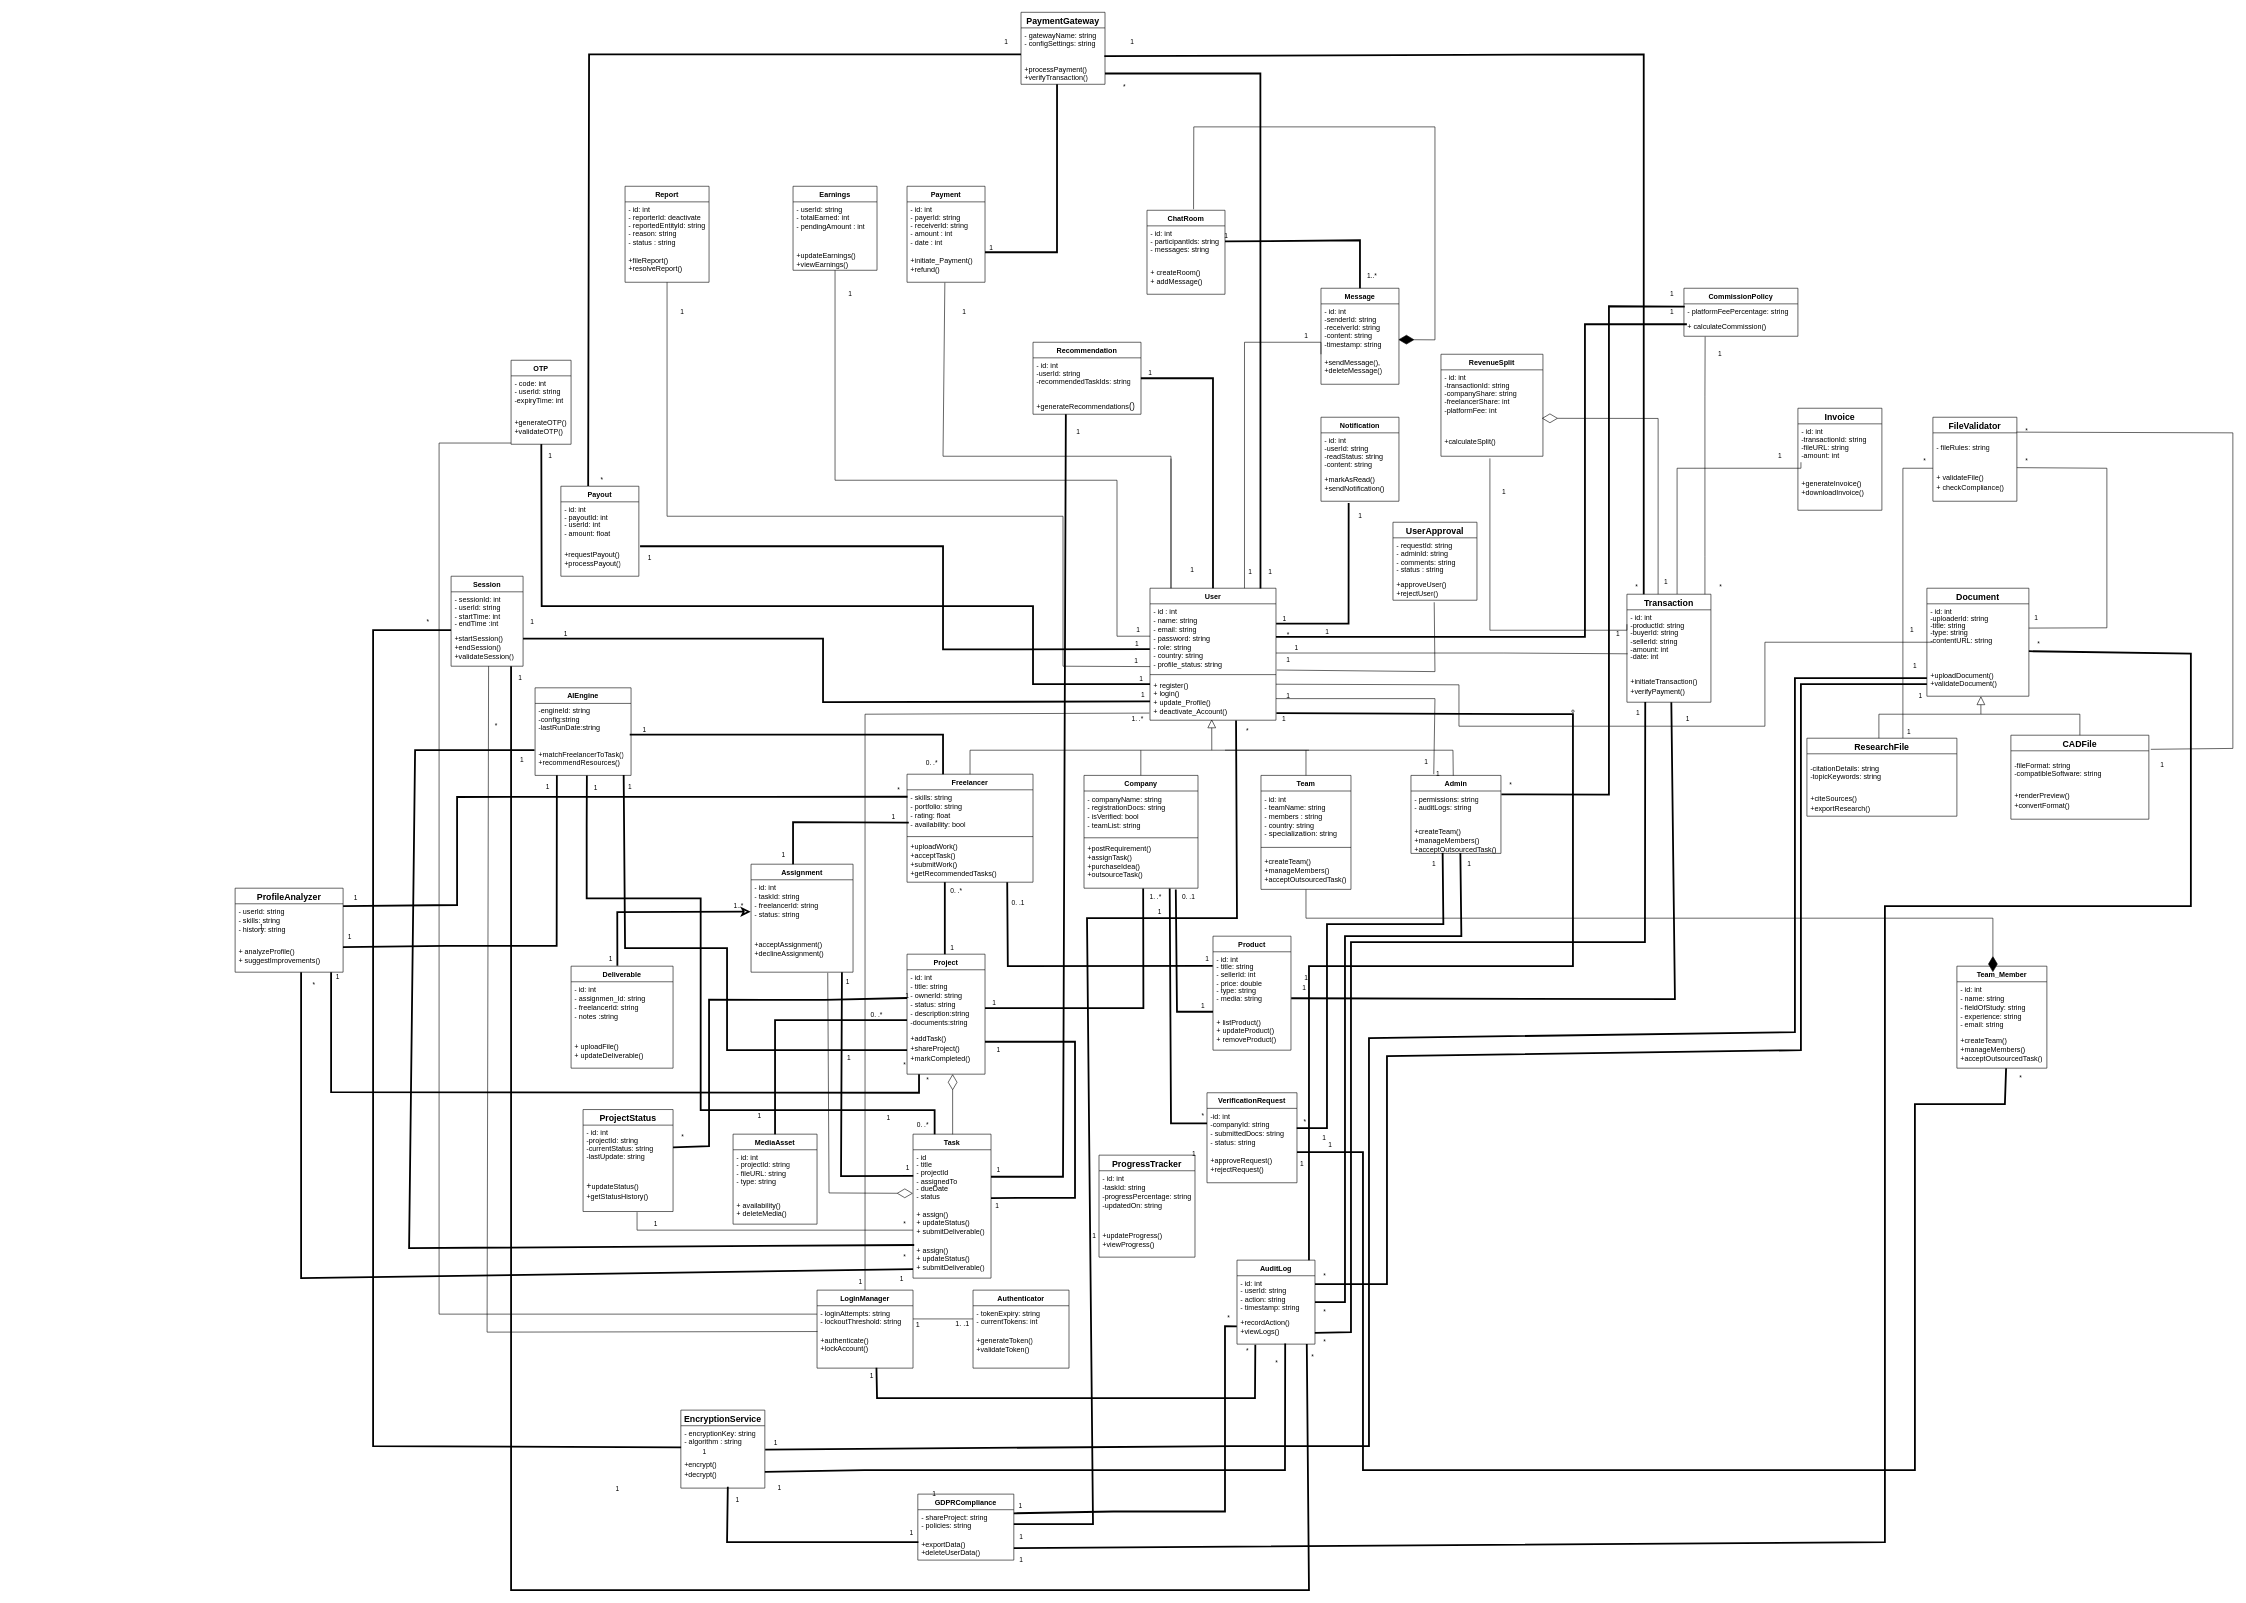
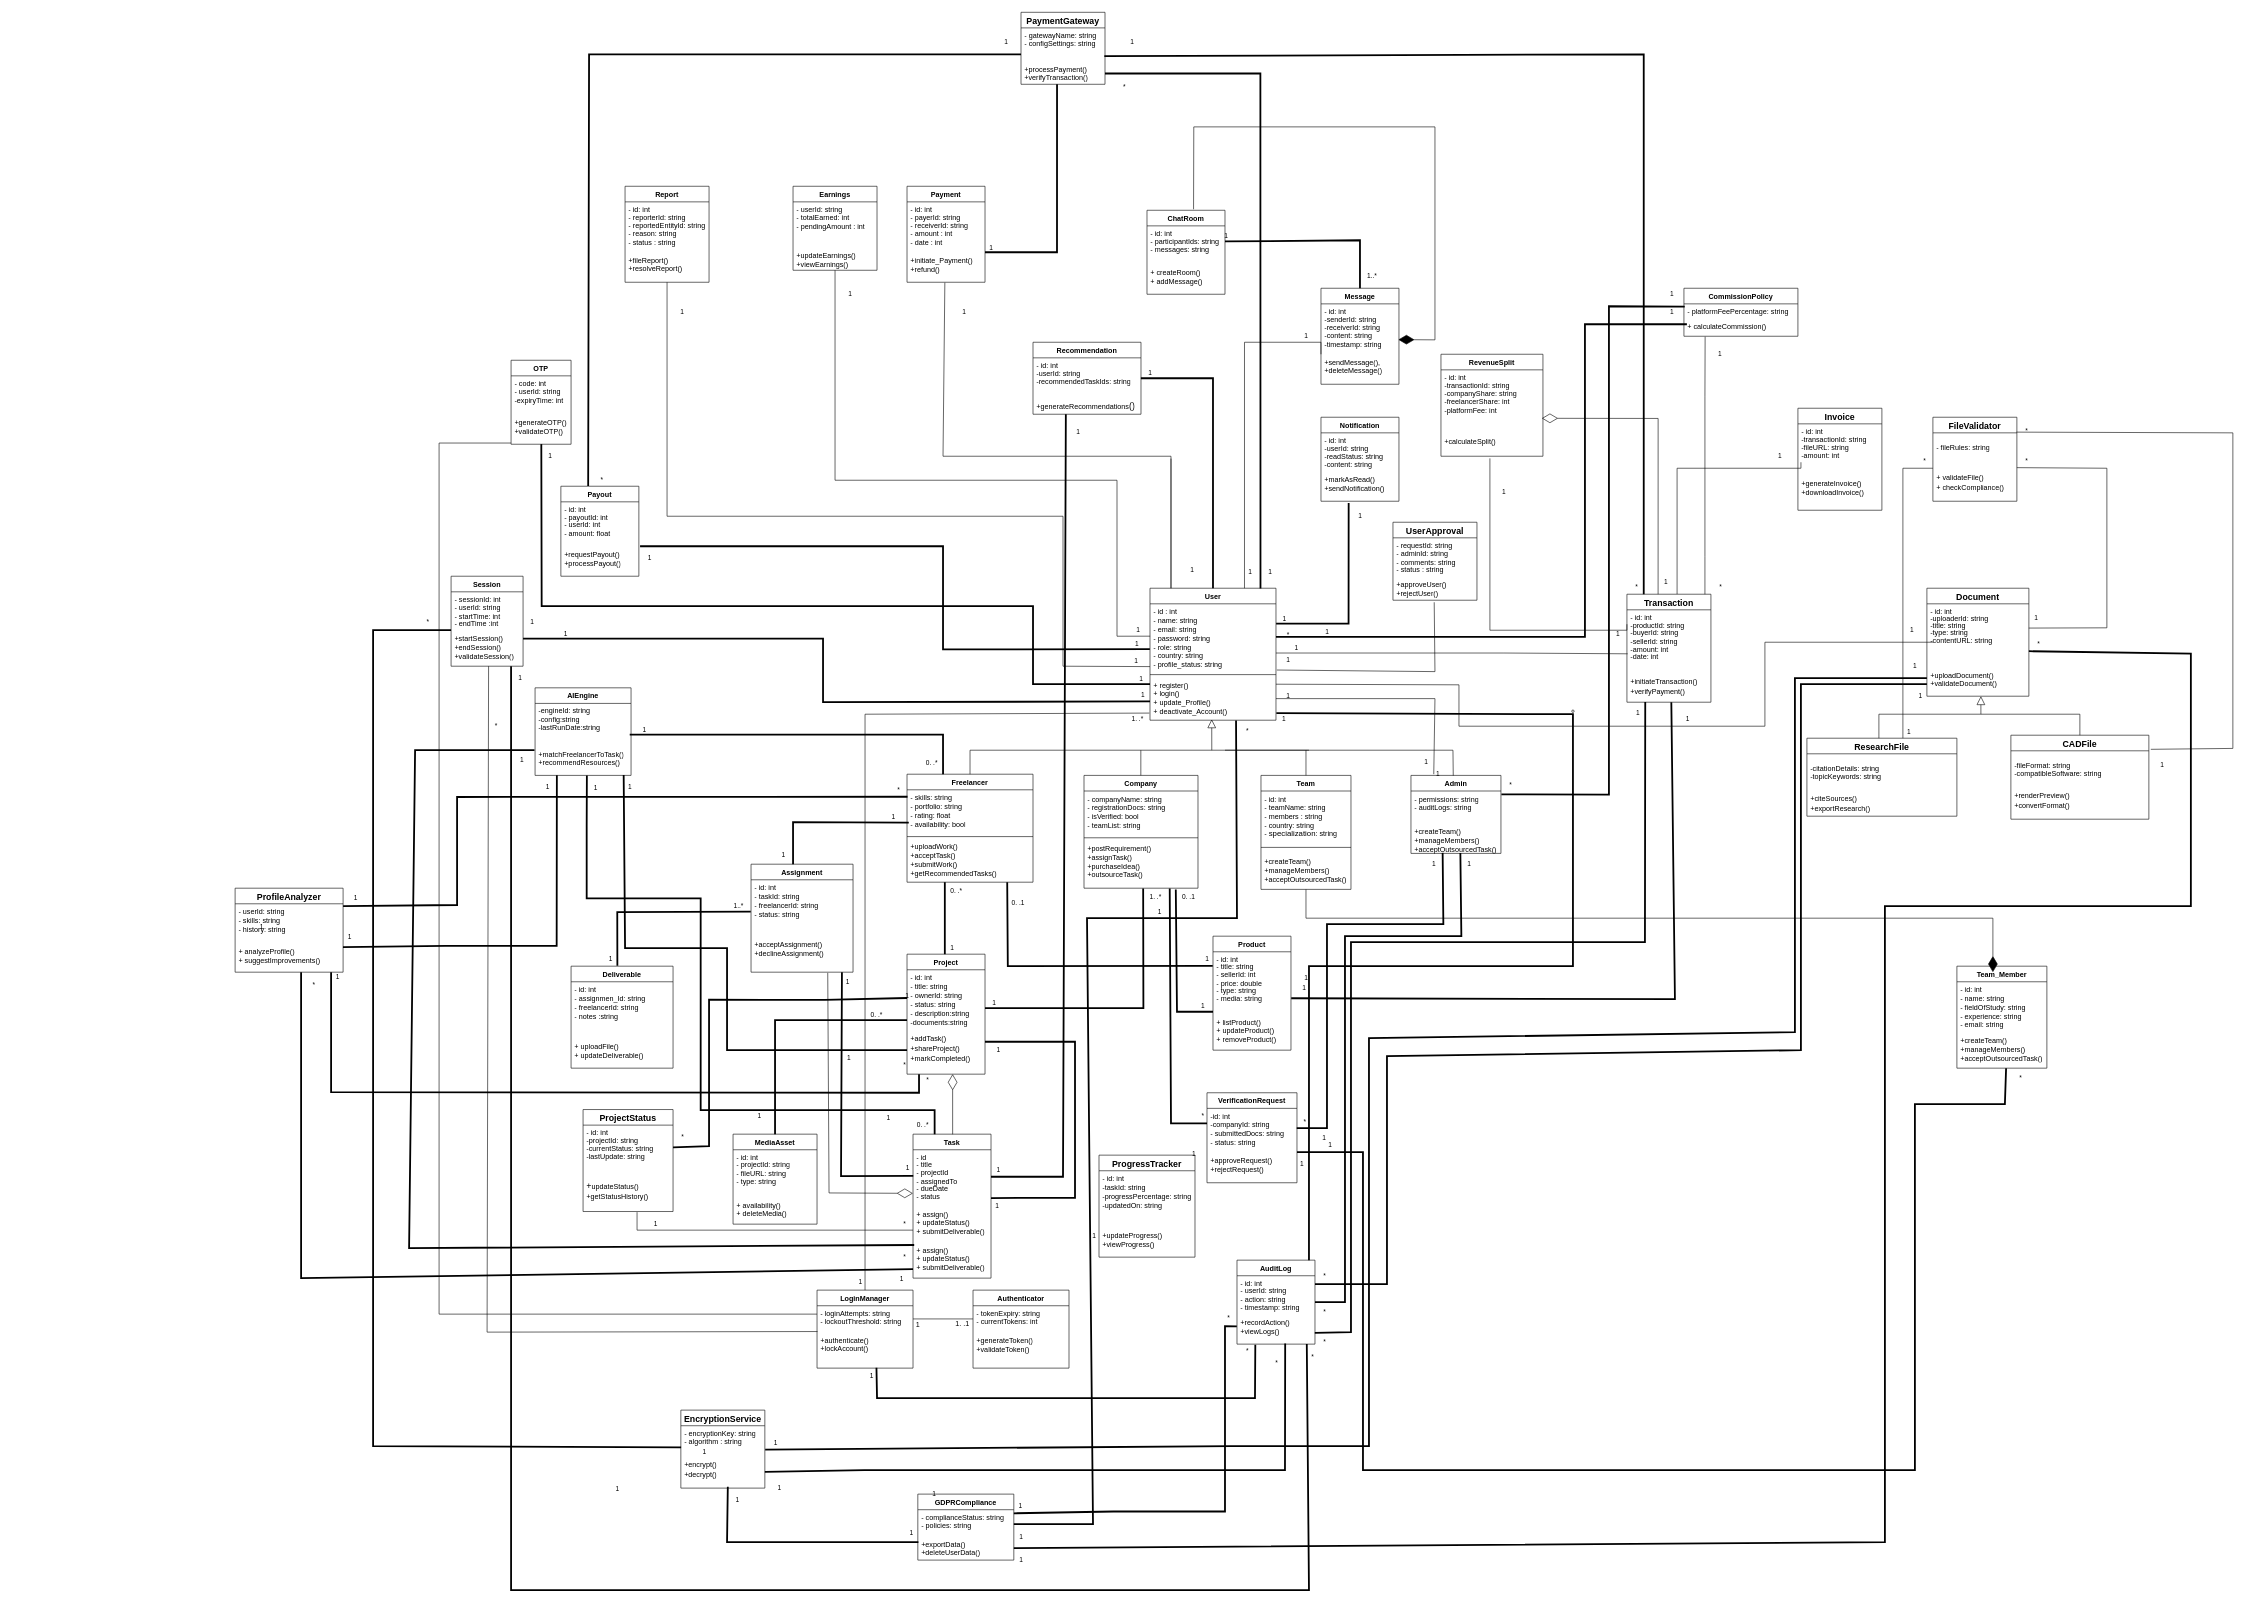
(668, 236) -> (668, 232)
(741, 912) -> (743, 912)
(964, 1523) -> (966, 1527)
